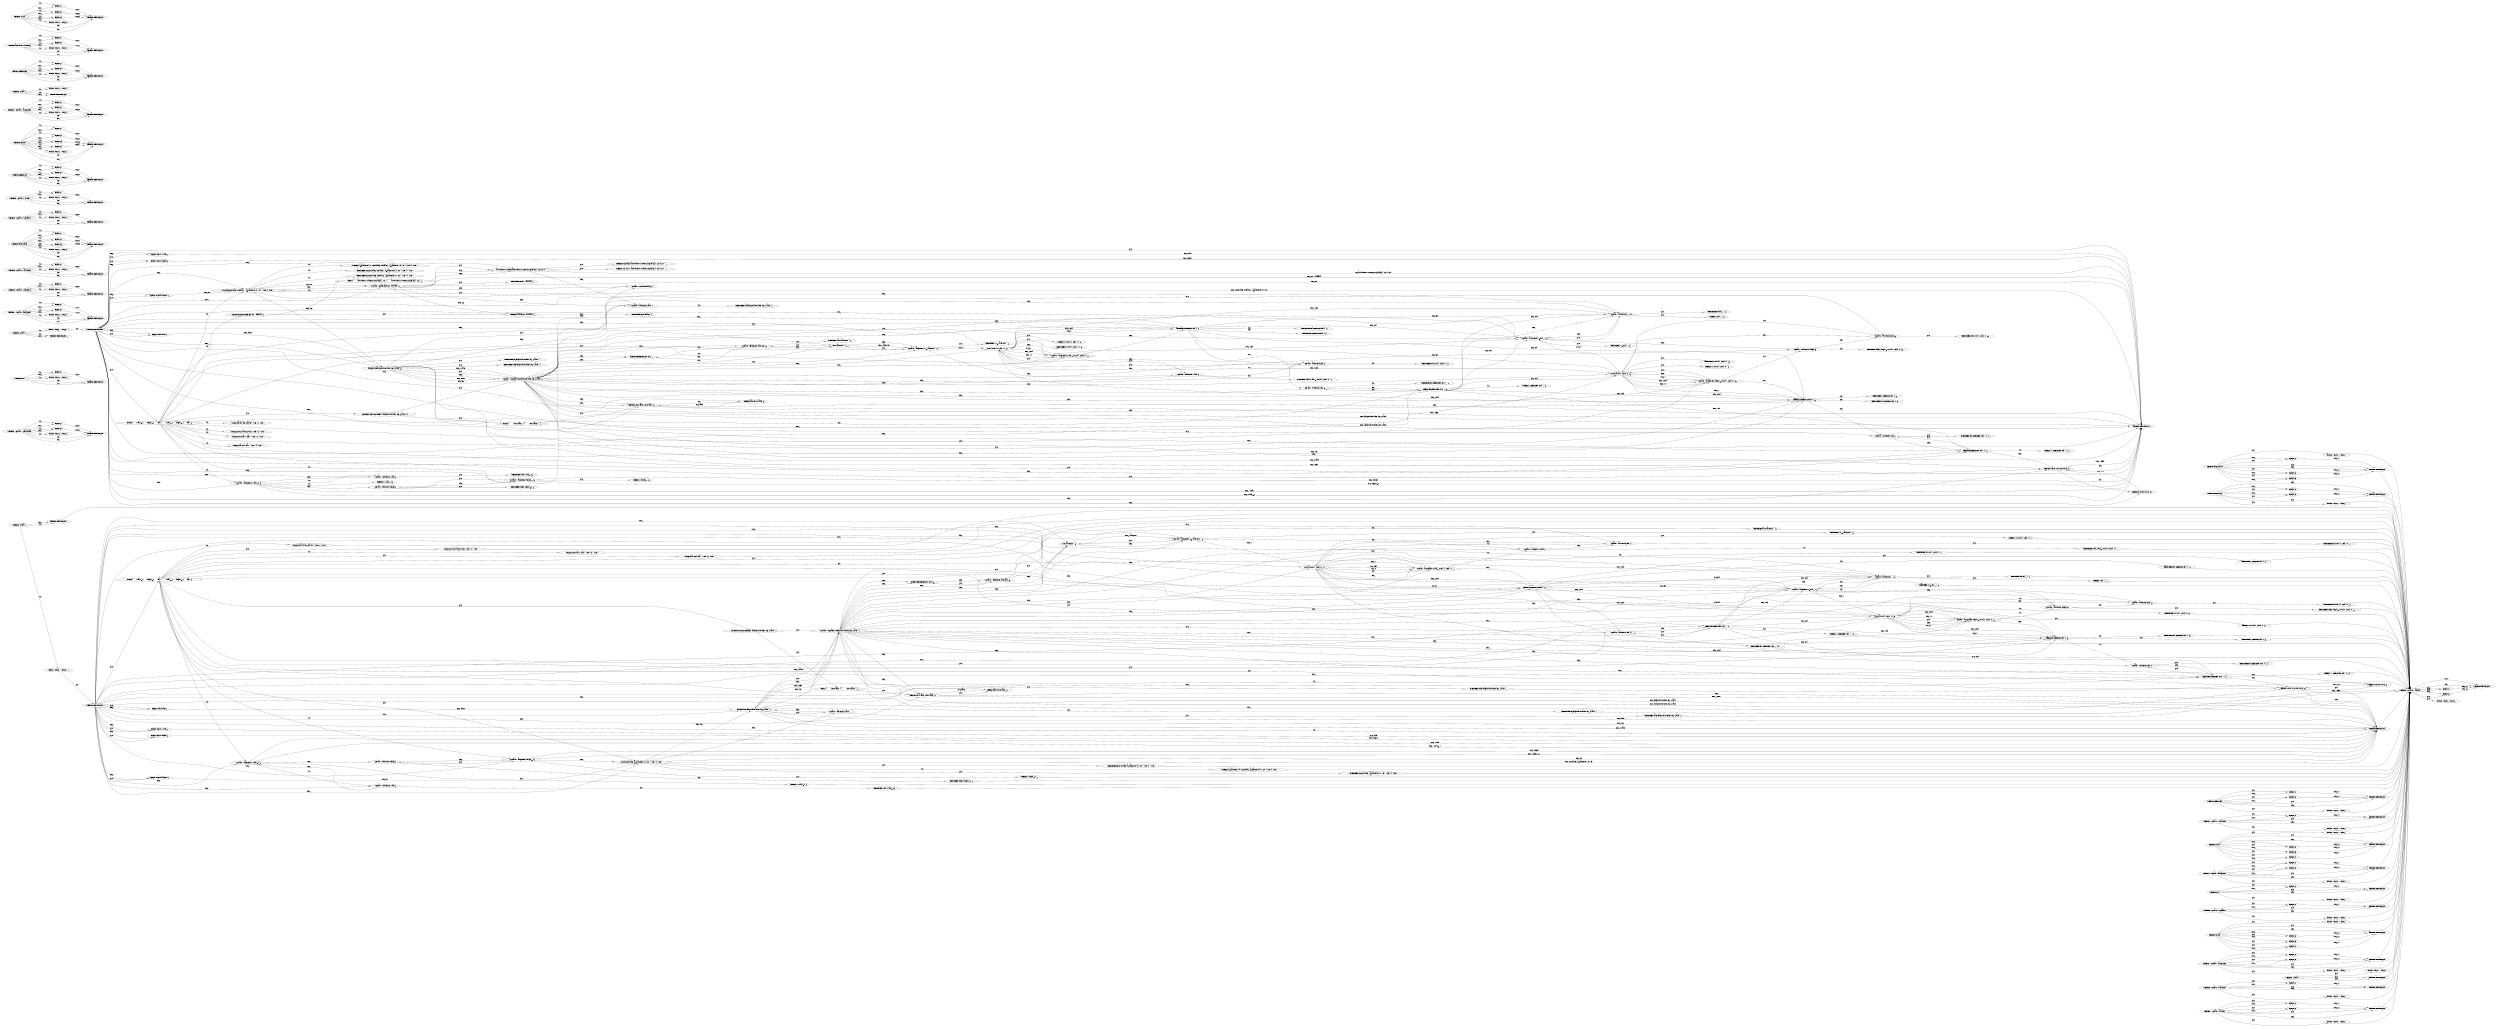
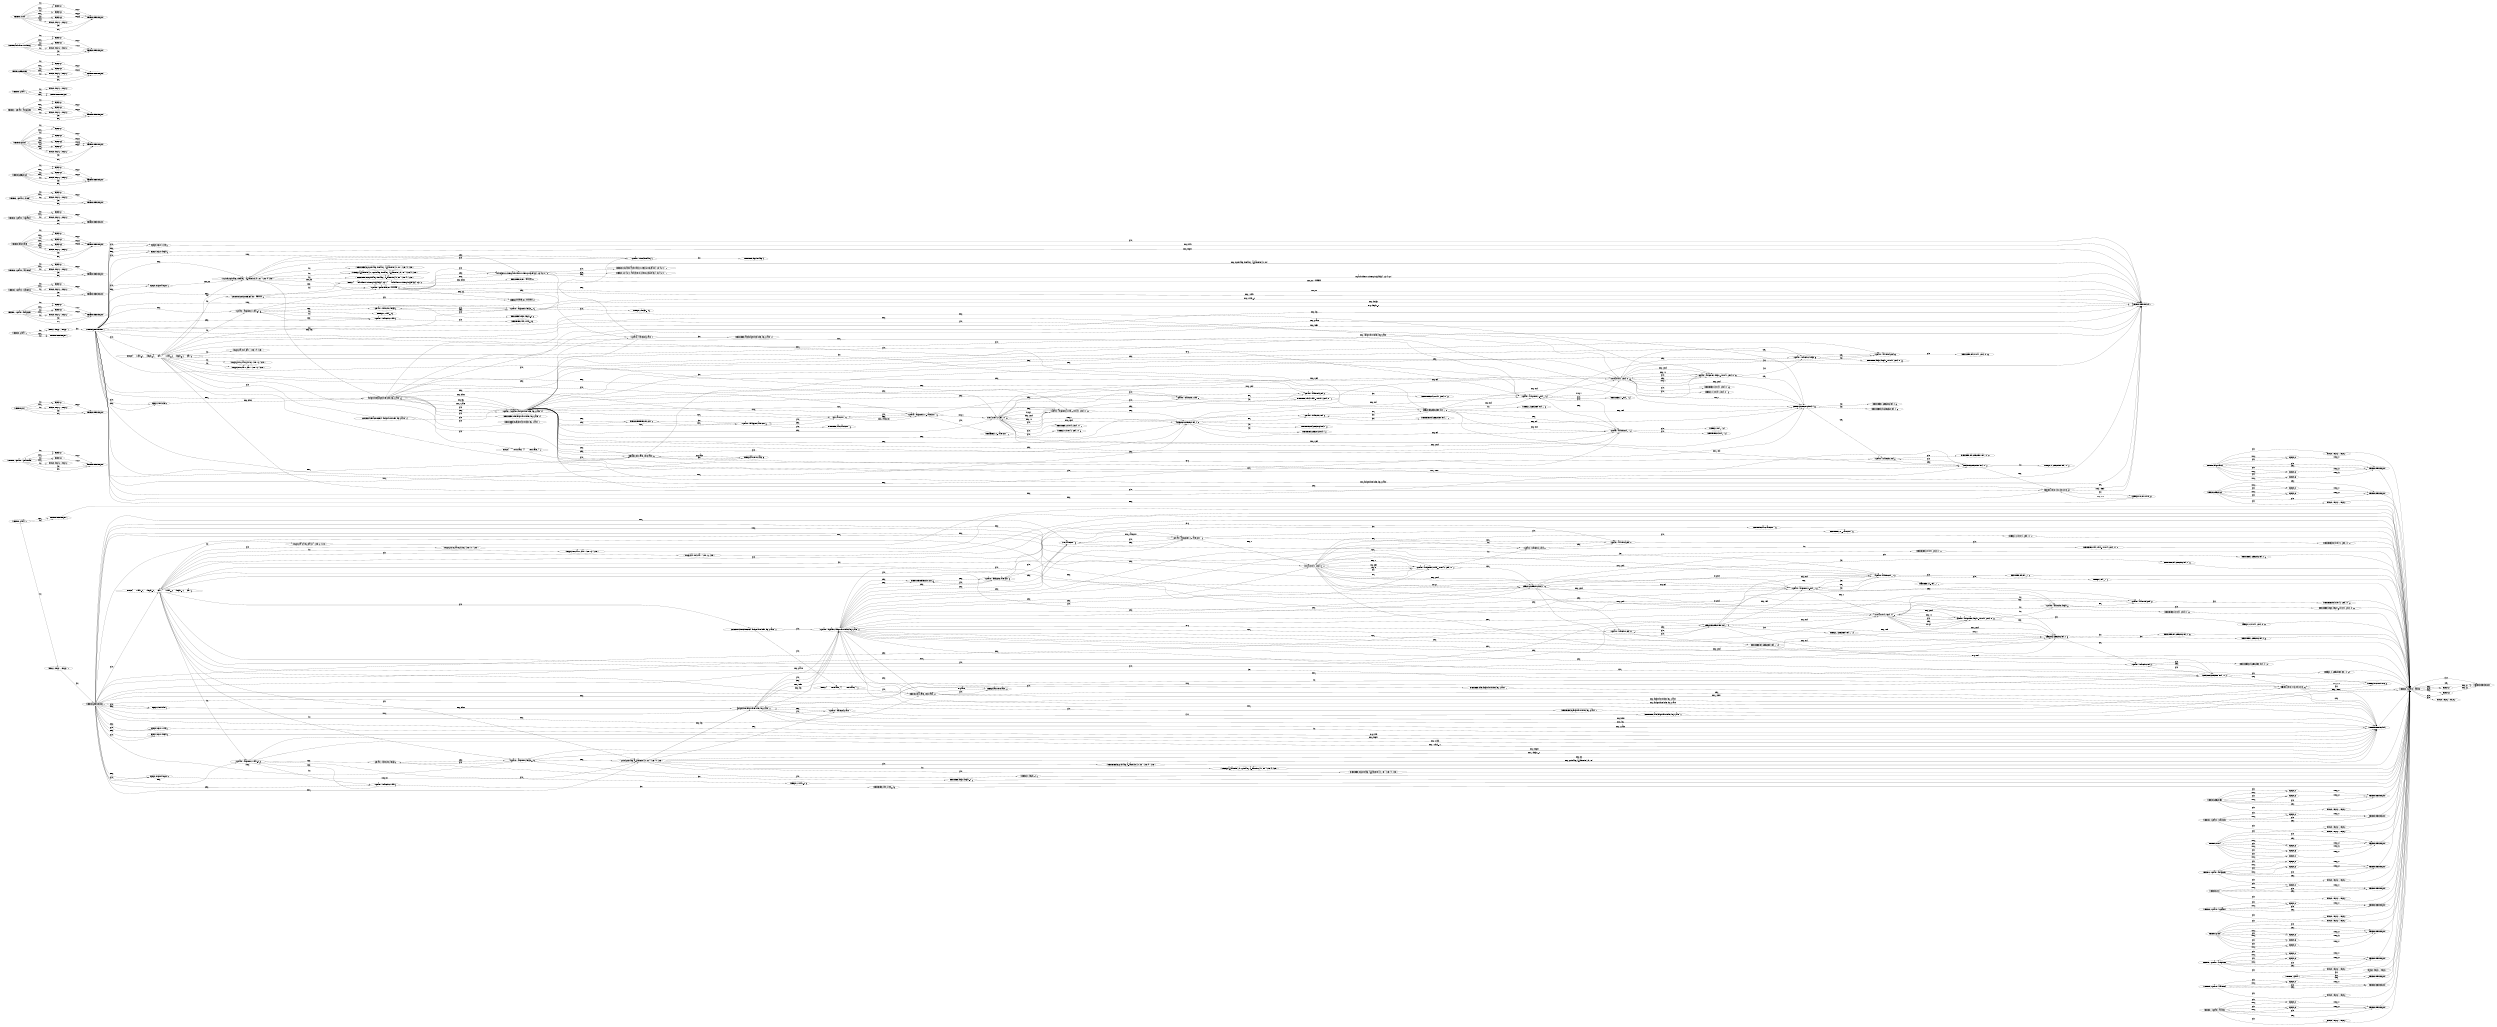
(461, 282) -> (461, 280)
(583, 315) -> (698, 259)
(248, 423) -> none
